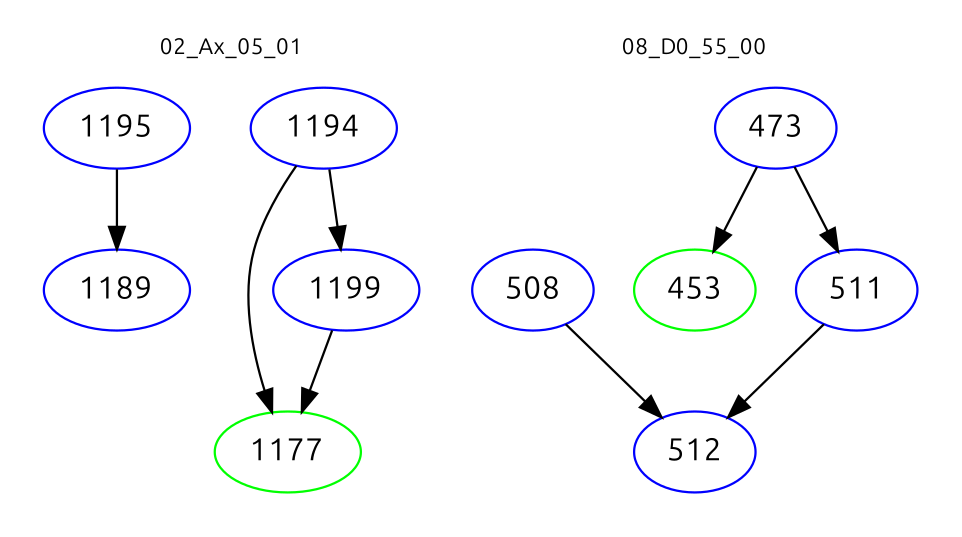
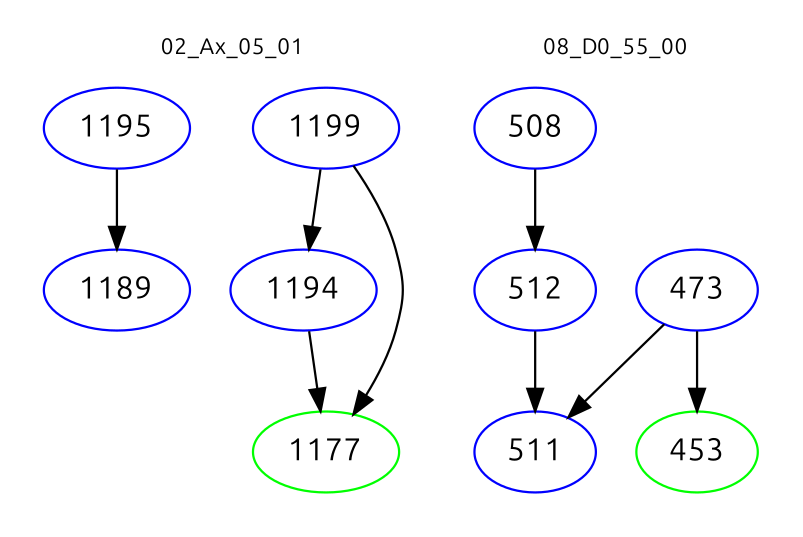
(333, 198) -> (316, 198)
(784, 363) -> (535, 360)
